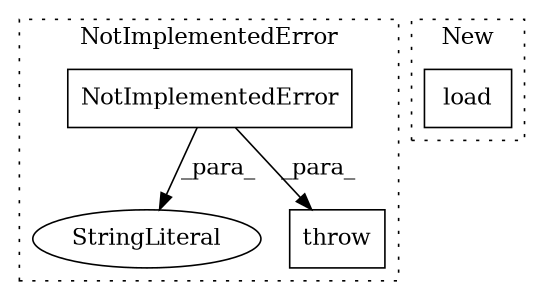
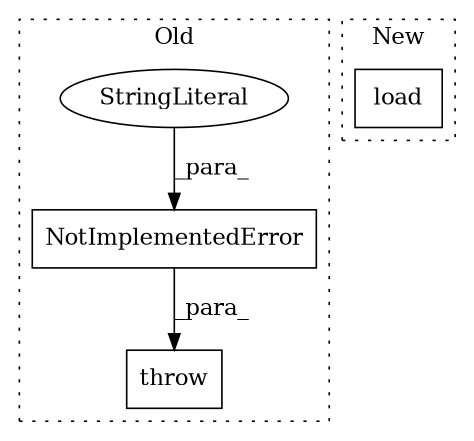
(209, 38) -> (174, 38)
(182, 161) -> (174, 161)
